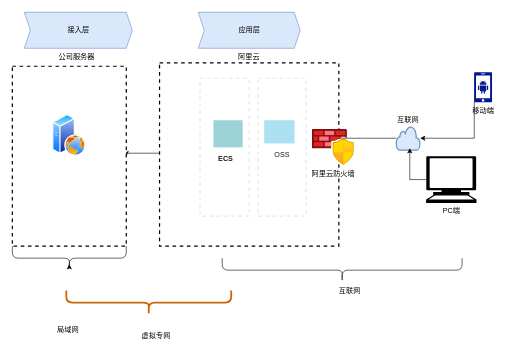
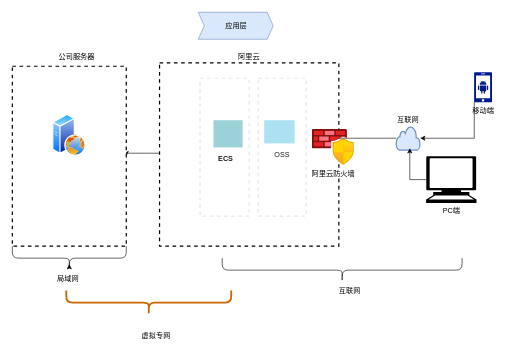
(78, 30) -> none
(249, 30) -> (236, 26)
(68, 330) -> (68, 279)
